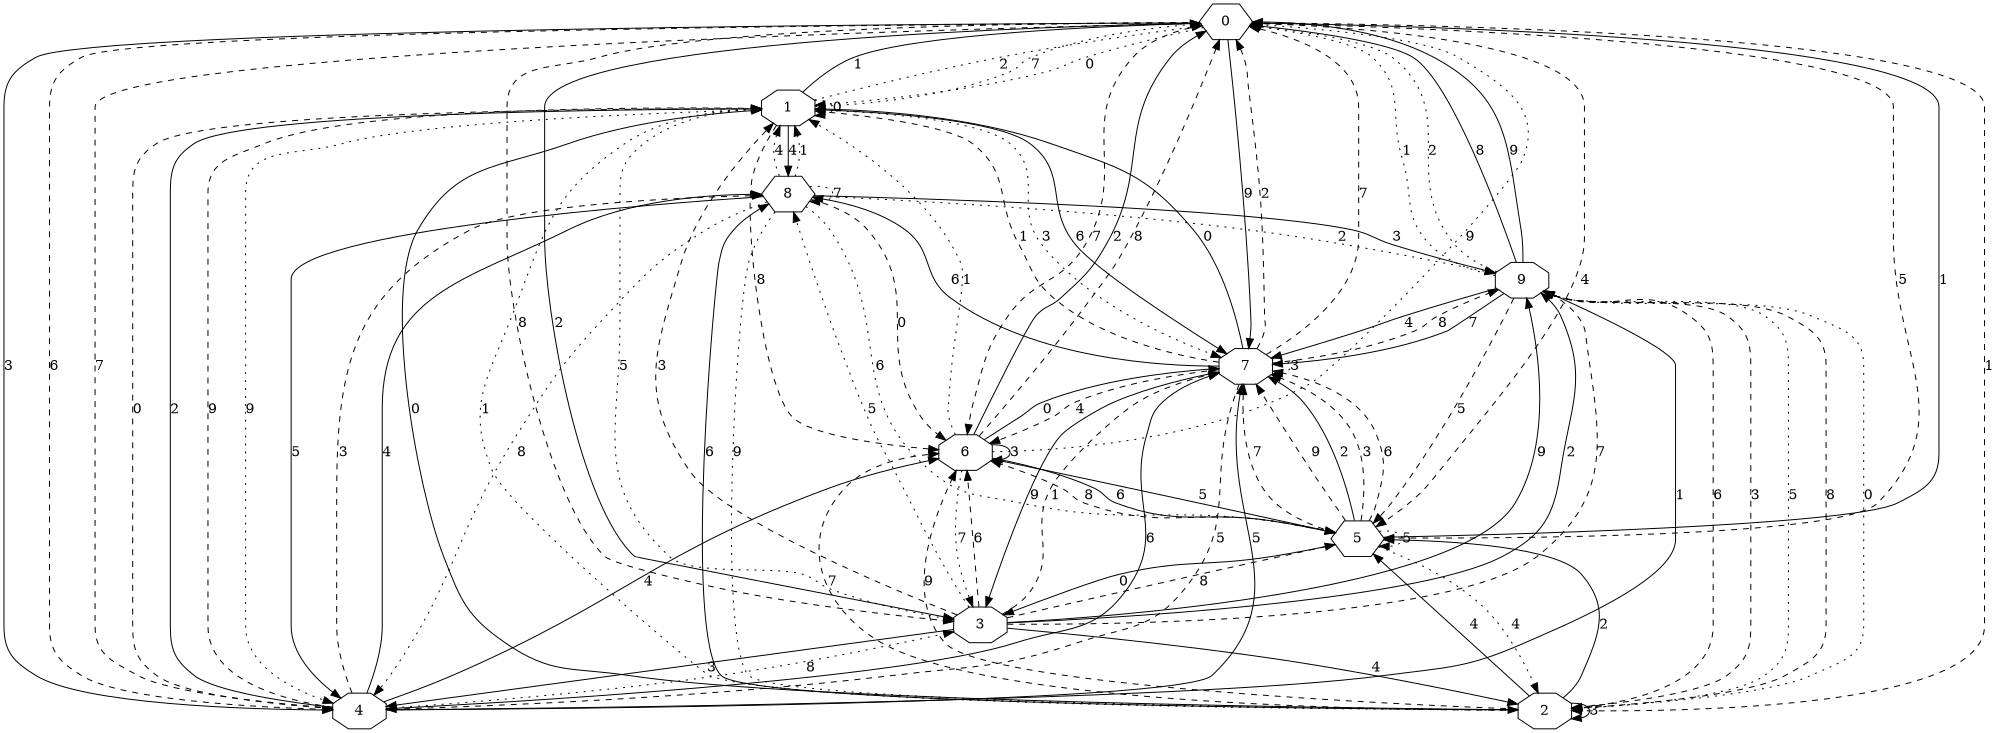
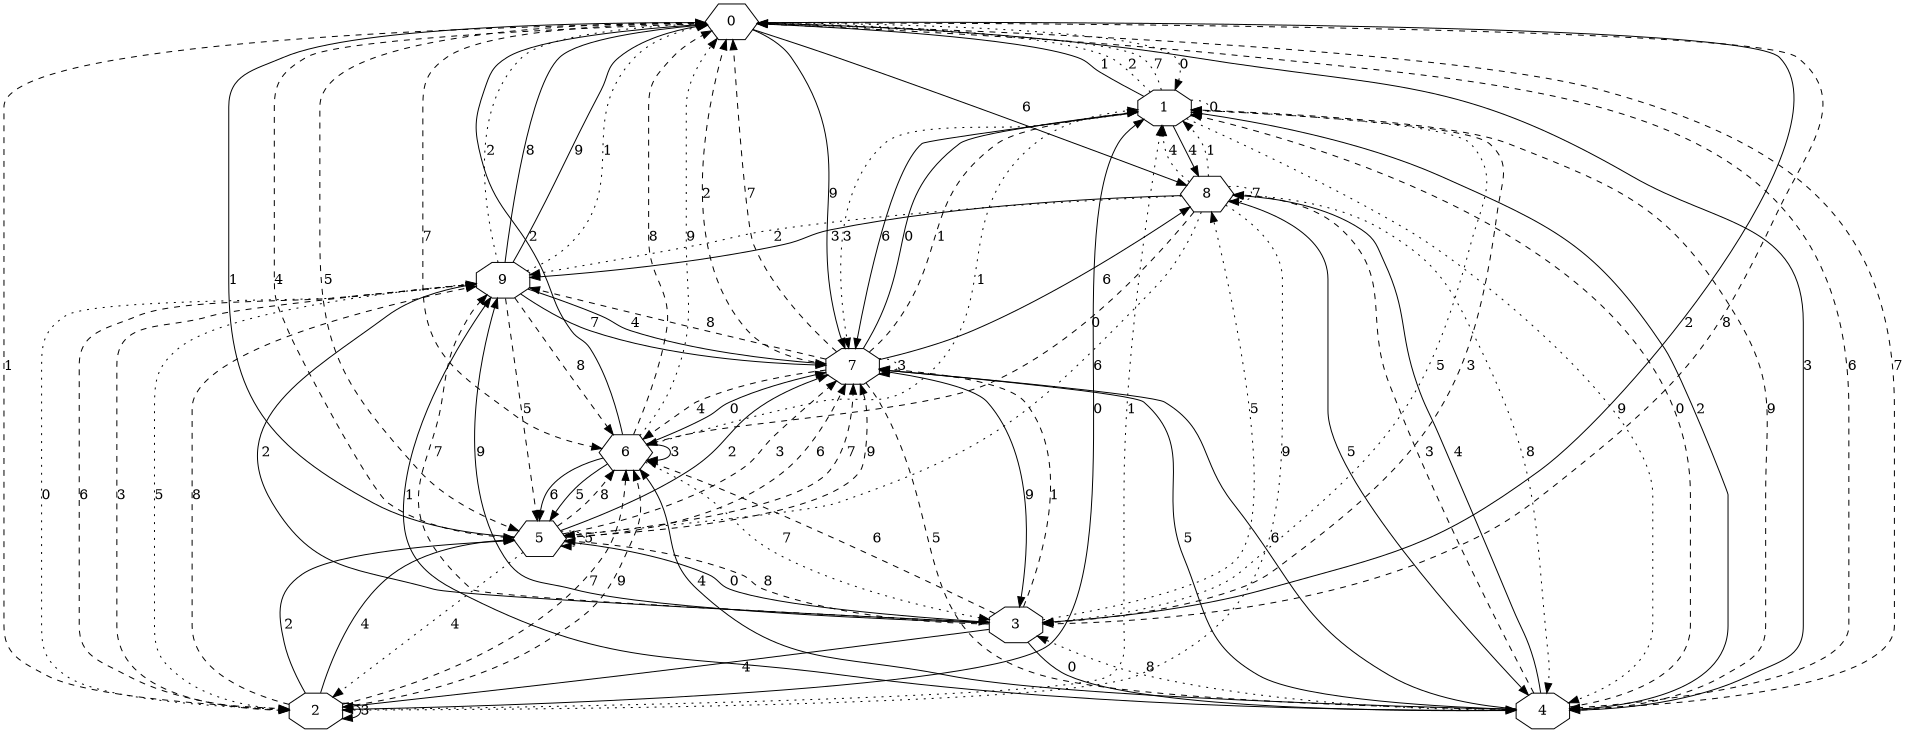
(765, 341) -> (561, 363)
(966, 453) -> (626, 453)
(709, 641) -> (966, 103)
(712, 668) -> (1072, 668)
